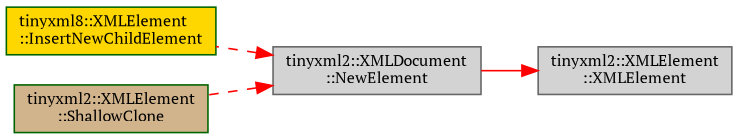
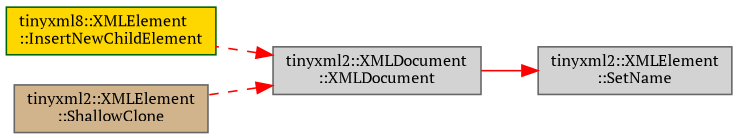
(377, 71) -> (377, 71)
(635, 71) -> (635, 71)
(111, 109) -> (111, 109)
